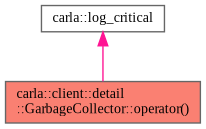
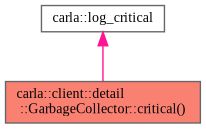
(103, 102) -> (103, 102)
